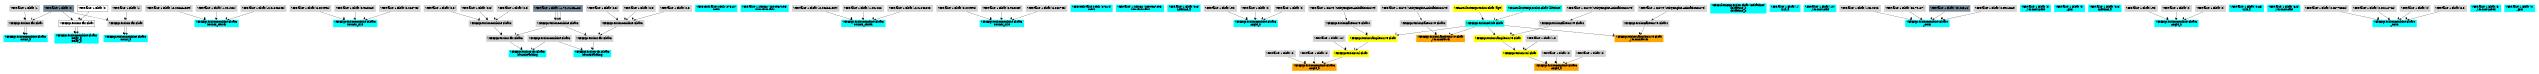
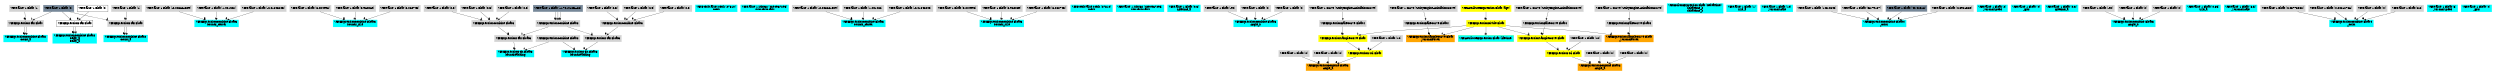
(1510, 16) -> (1486, 30)
(1485, 23) -> (1486, 23)
